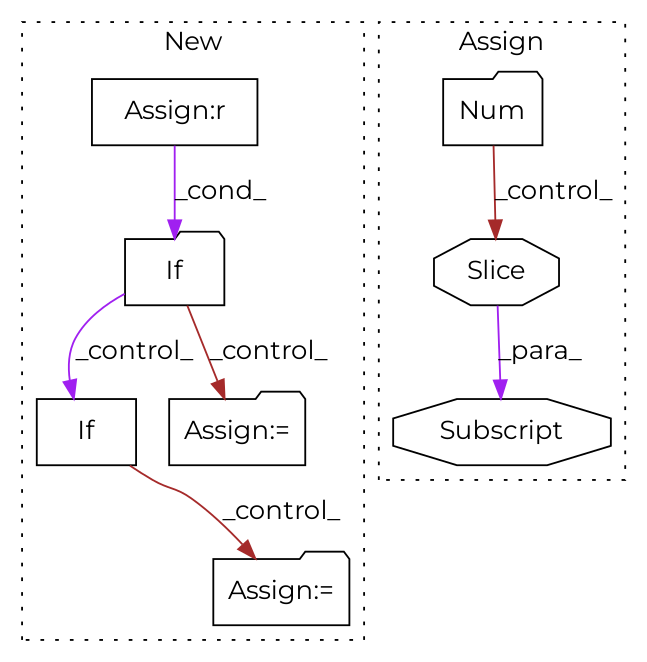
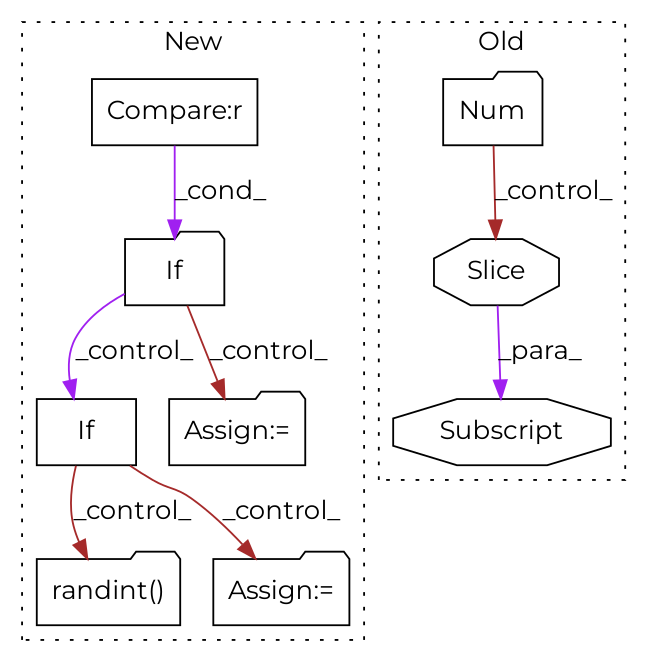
(502, 43) -> (502, 43)
(175, 112) -> (175, 112)
none -> (108, 592)
